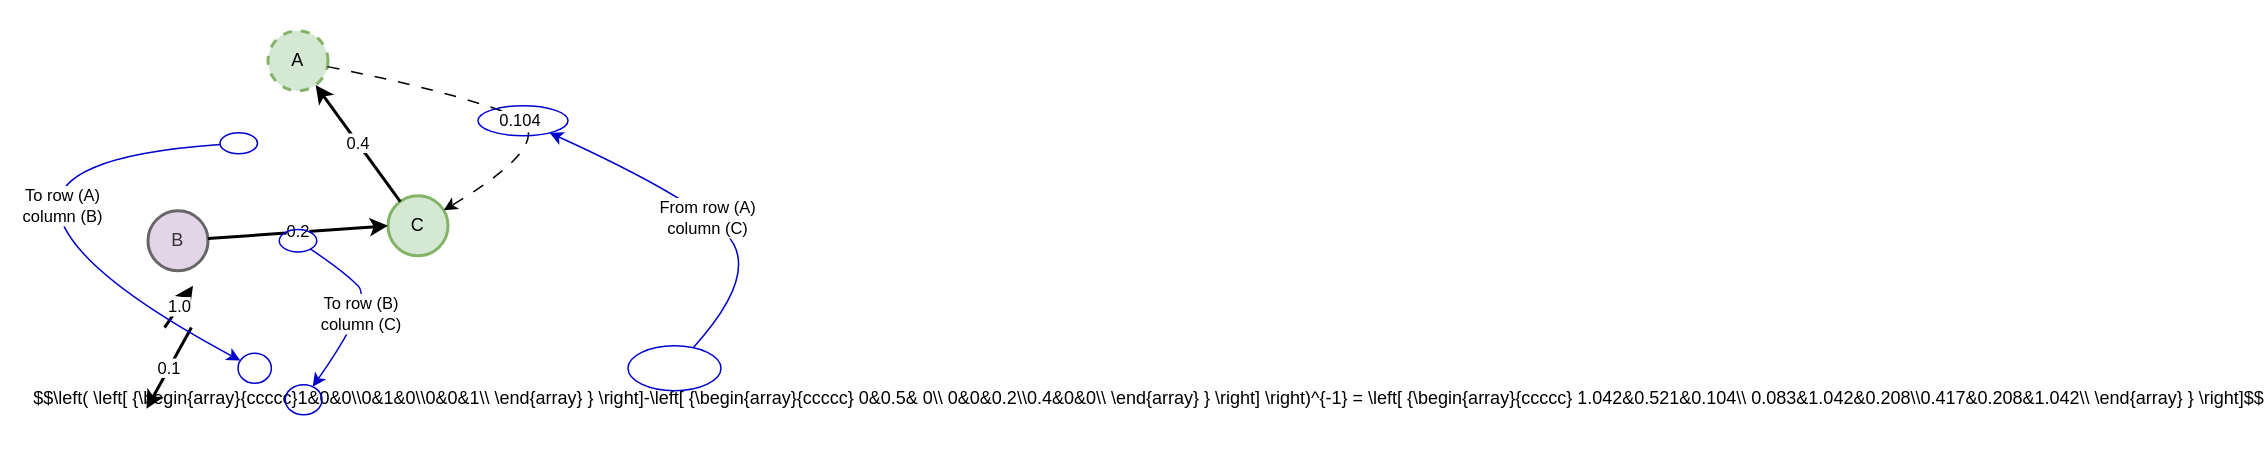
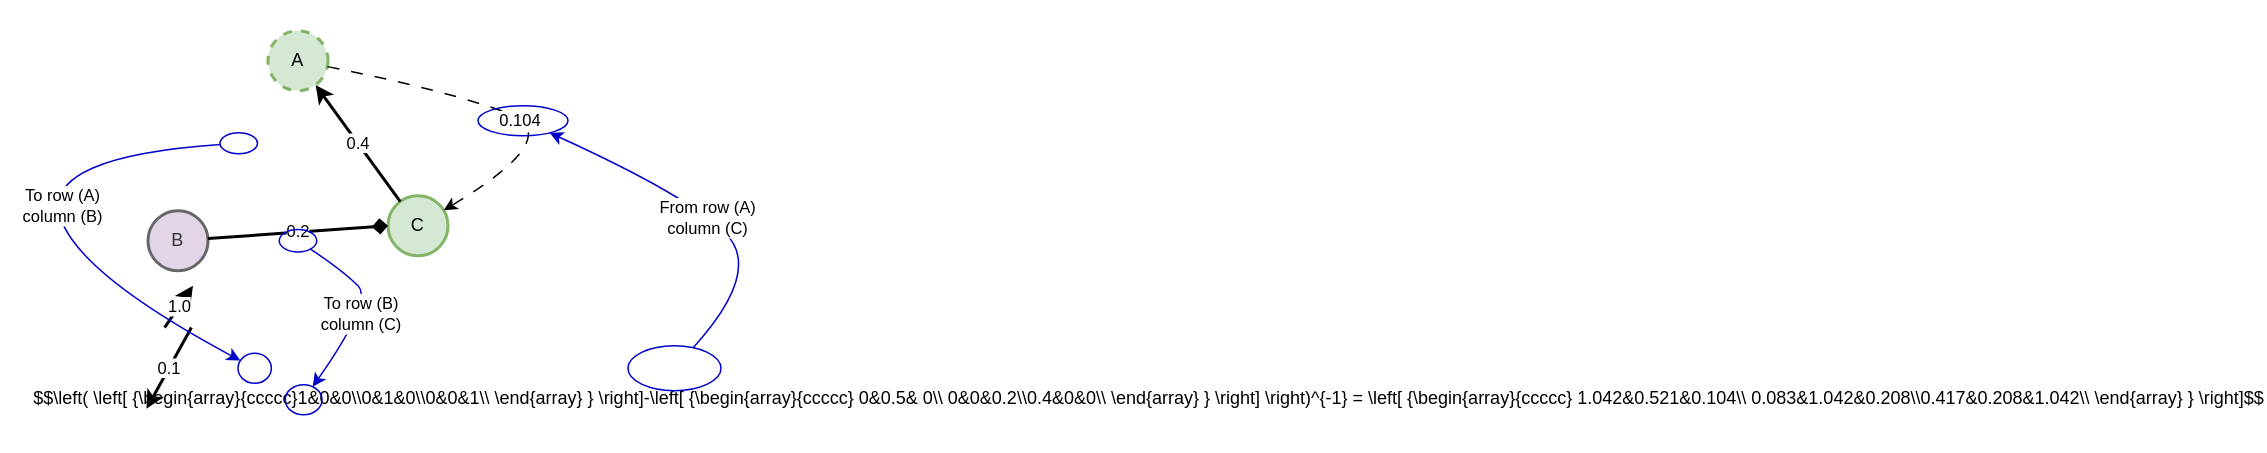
(373, 227) -> (372, 227)
